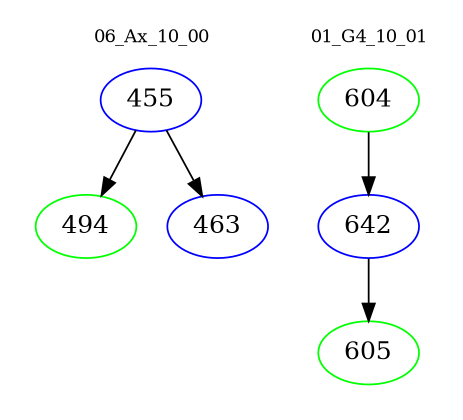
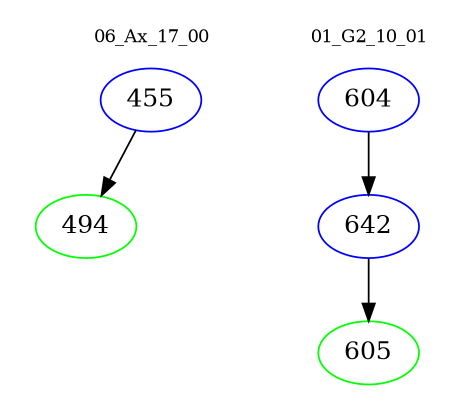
(152, 38) -> (152, 38)
(370, 38) -> (370, 38)
(369, 100) -> (369, 100)
(218, 226) -> none
